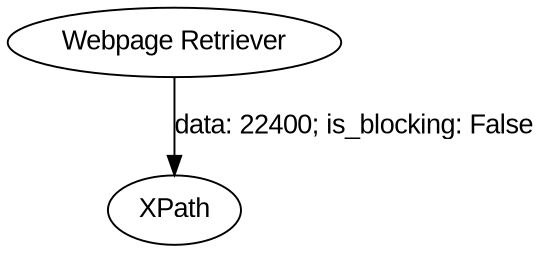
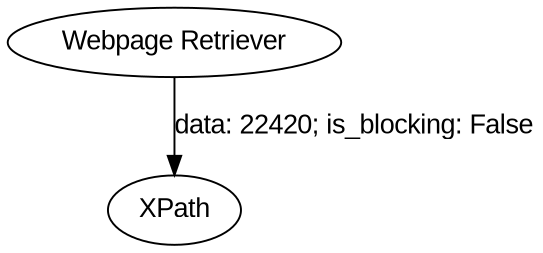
(355, 126) -> (355, 126)
